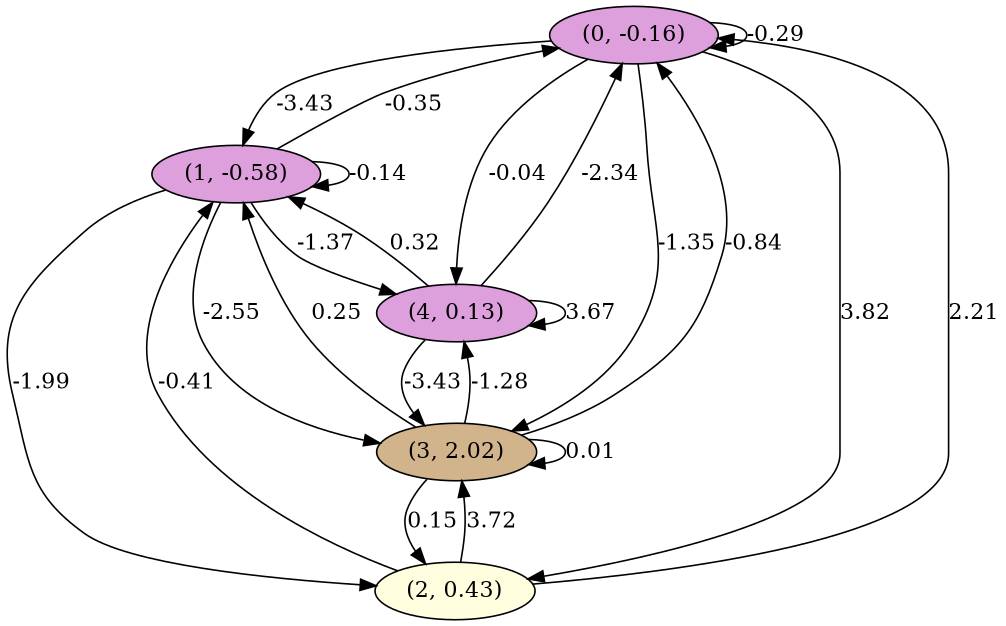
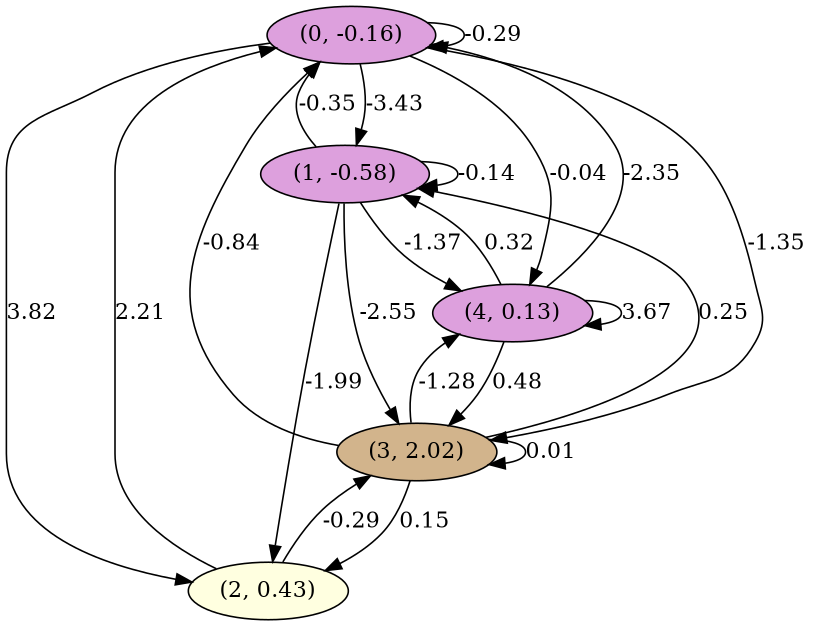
(611, 174) -> (652, 174)
(433, 383) -> (518, 383)
(190, 439) -> none
(492, 521) -> (352, 521)
